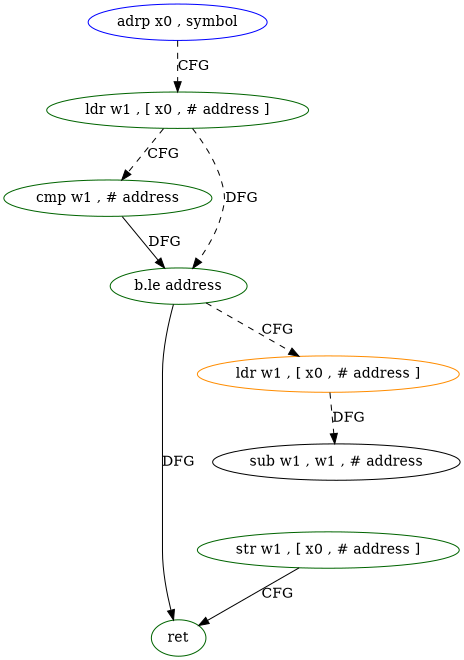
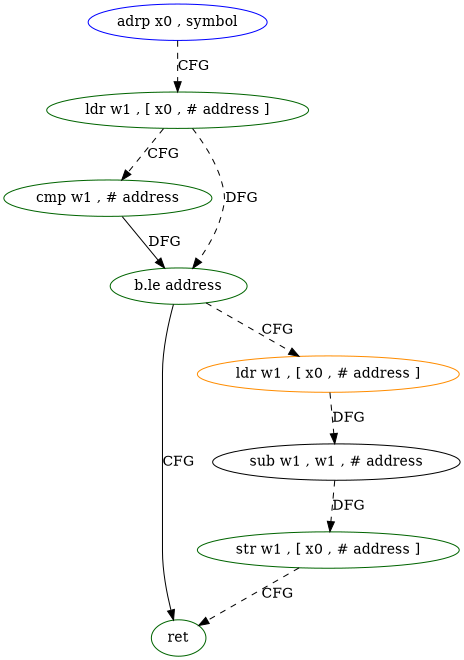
(179, 462) -> (179, 462)
none -> (333, 501)
(253, 594) -> (253, 594)
